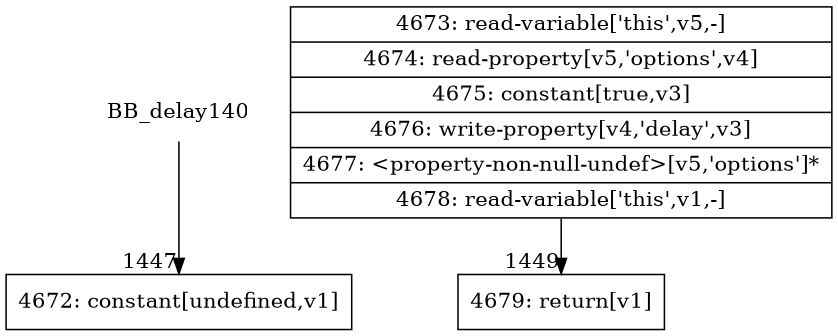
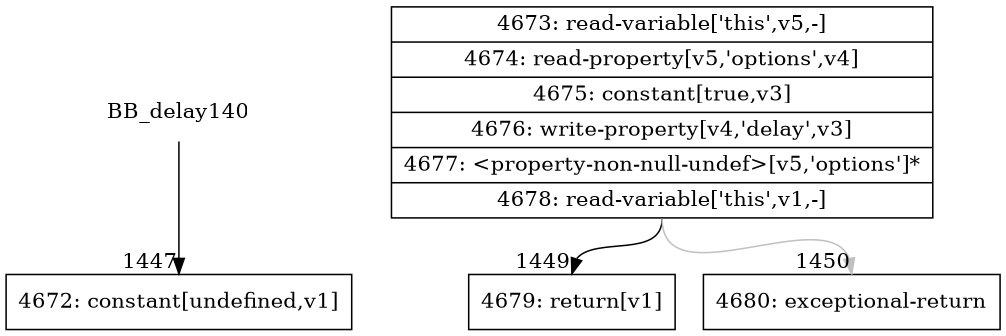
none -> (852, 302)
